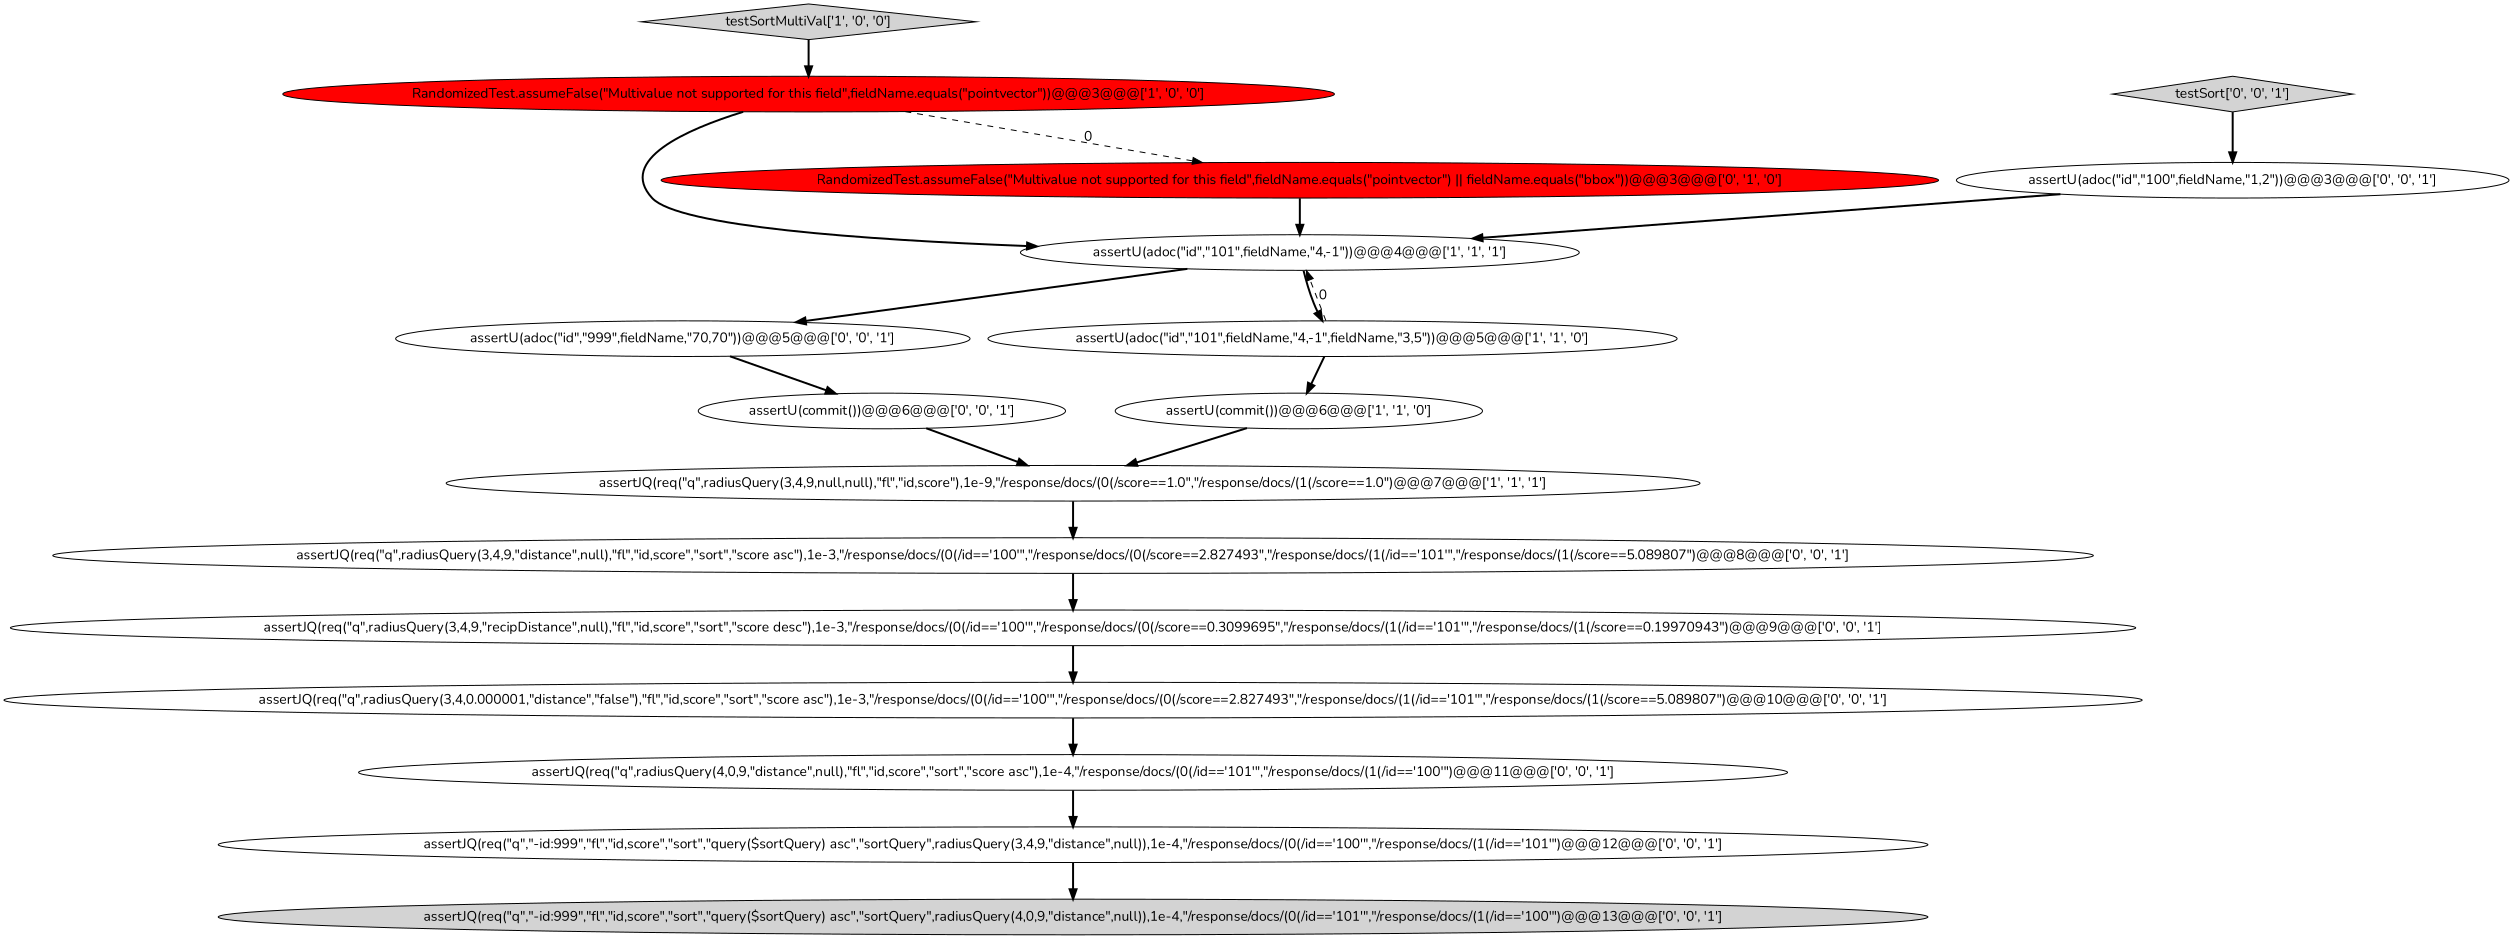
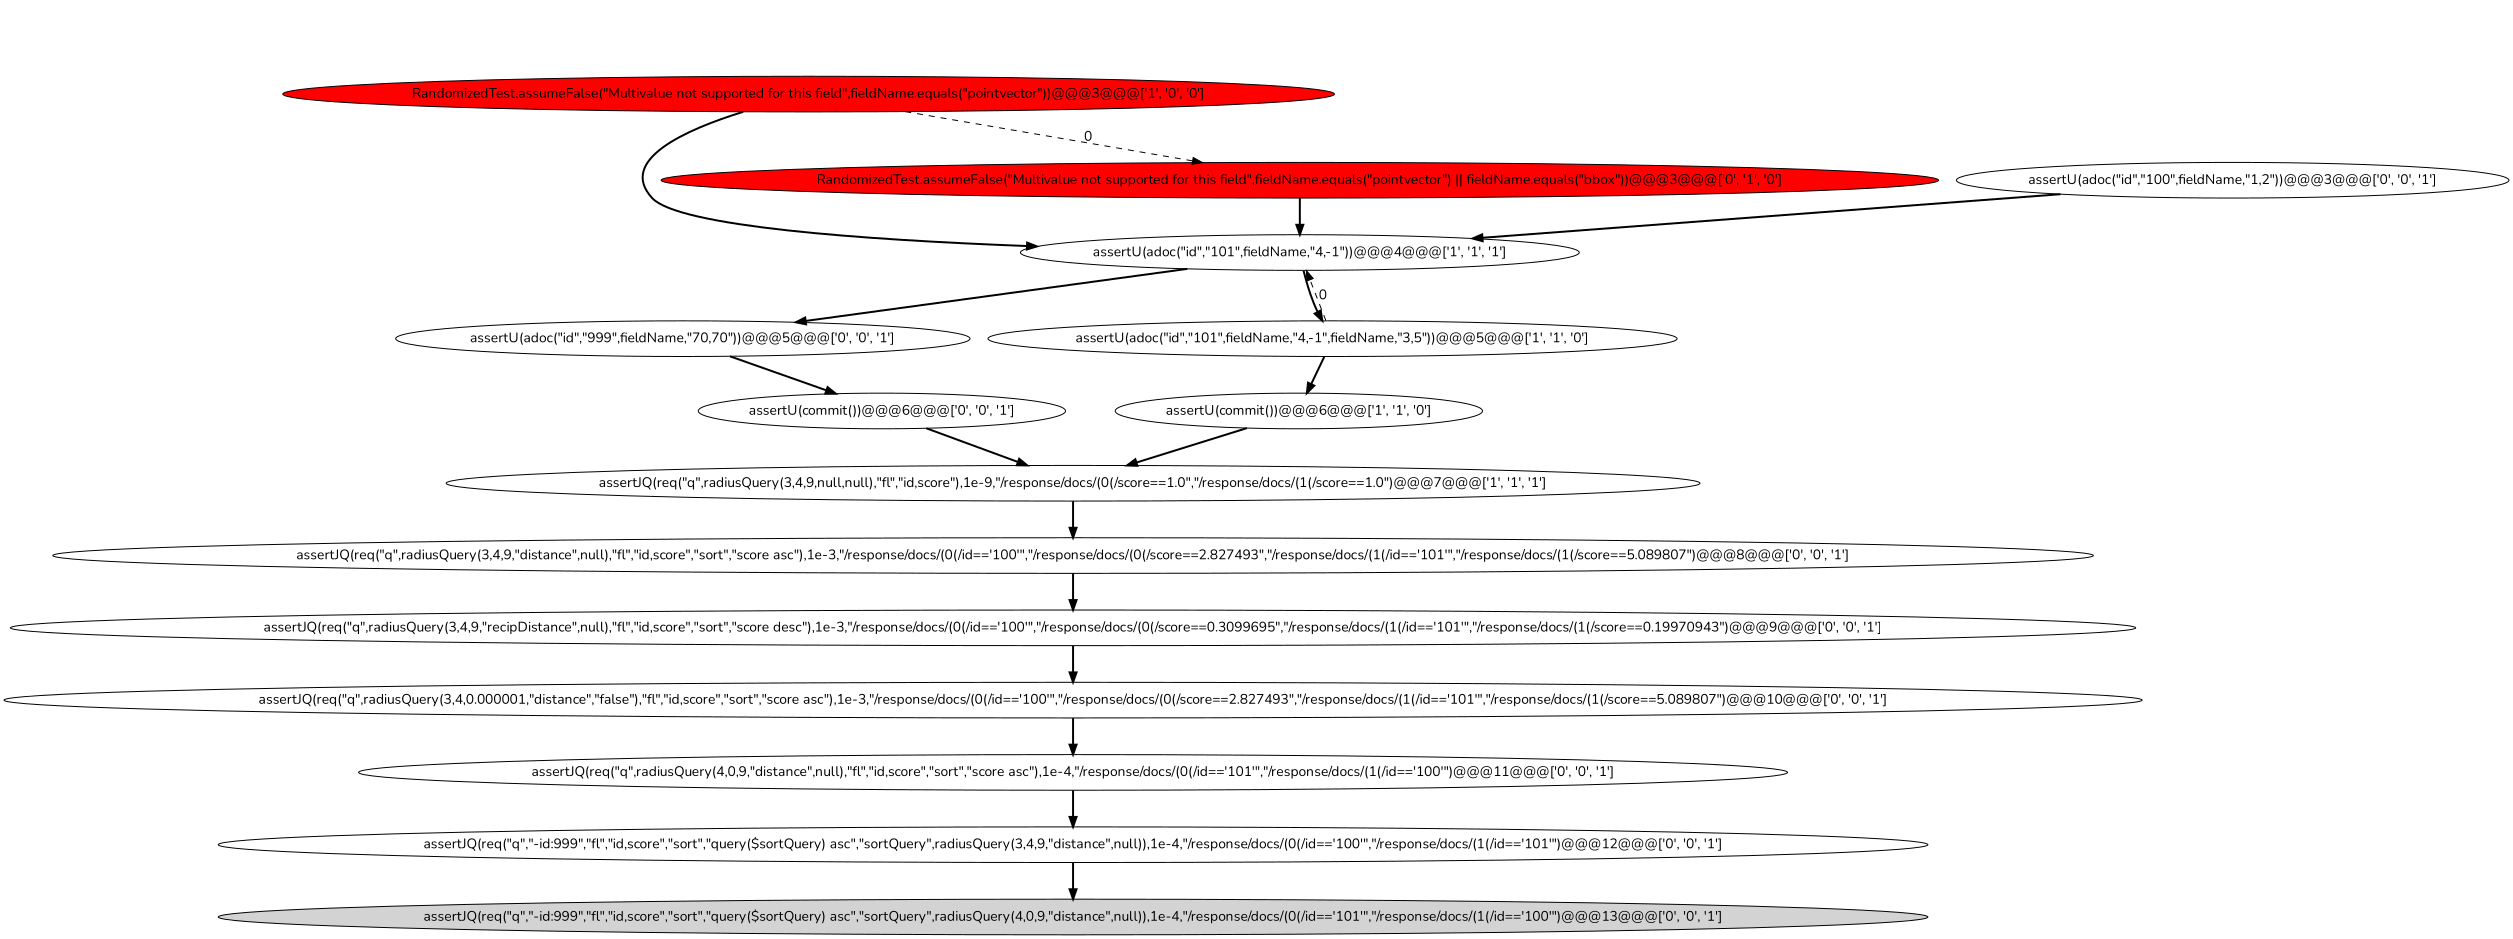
(809, 22) -> none
(2233, 94) -> none
